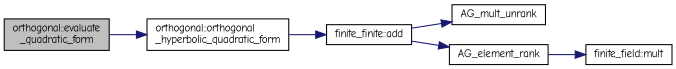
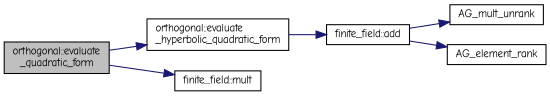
(218, 35) -> (218, 35)
(369, 35) -> (368, 35)
(562, 55) -> (137, 69)
